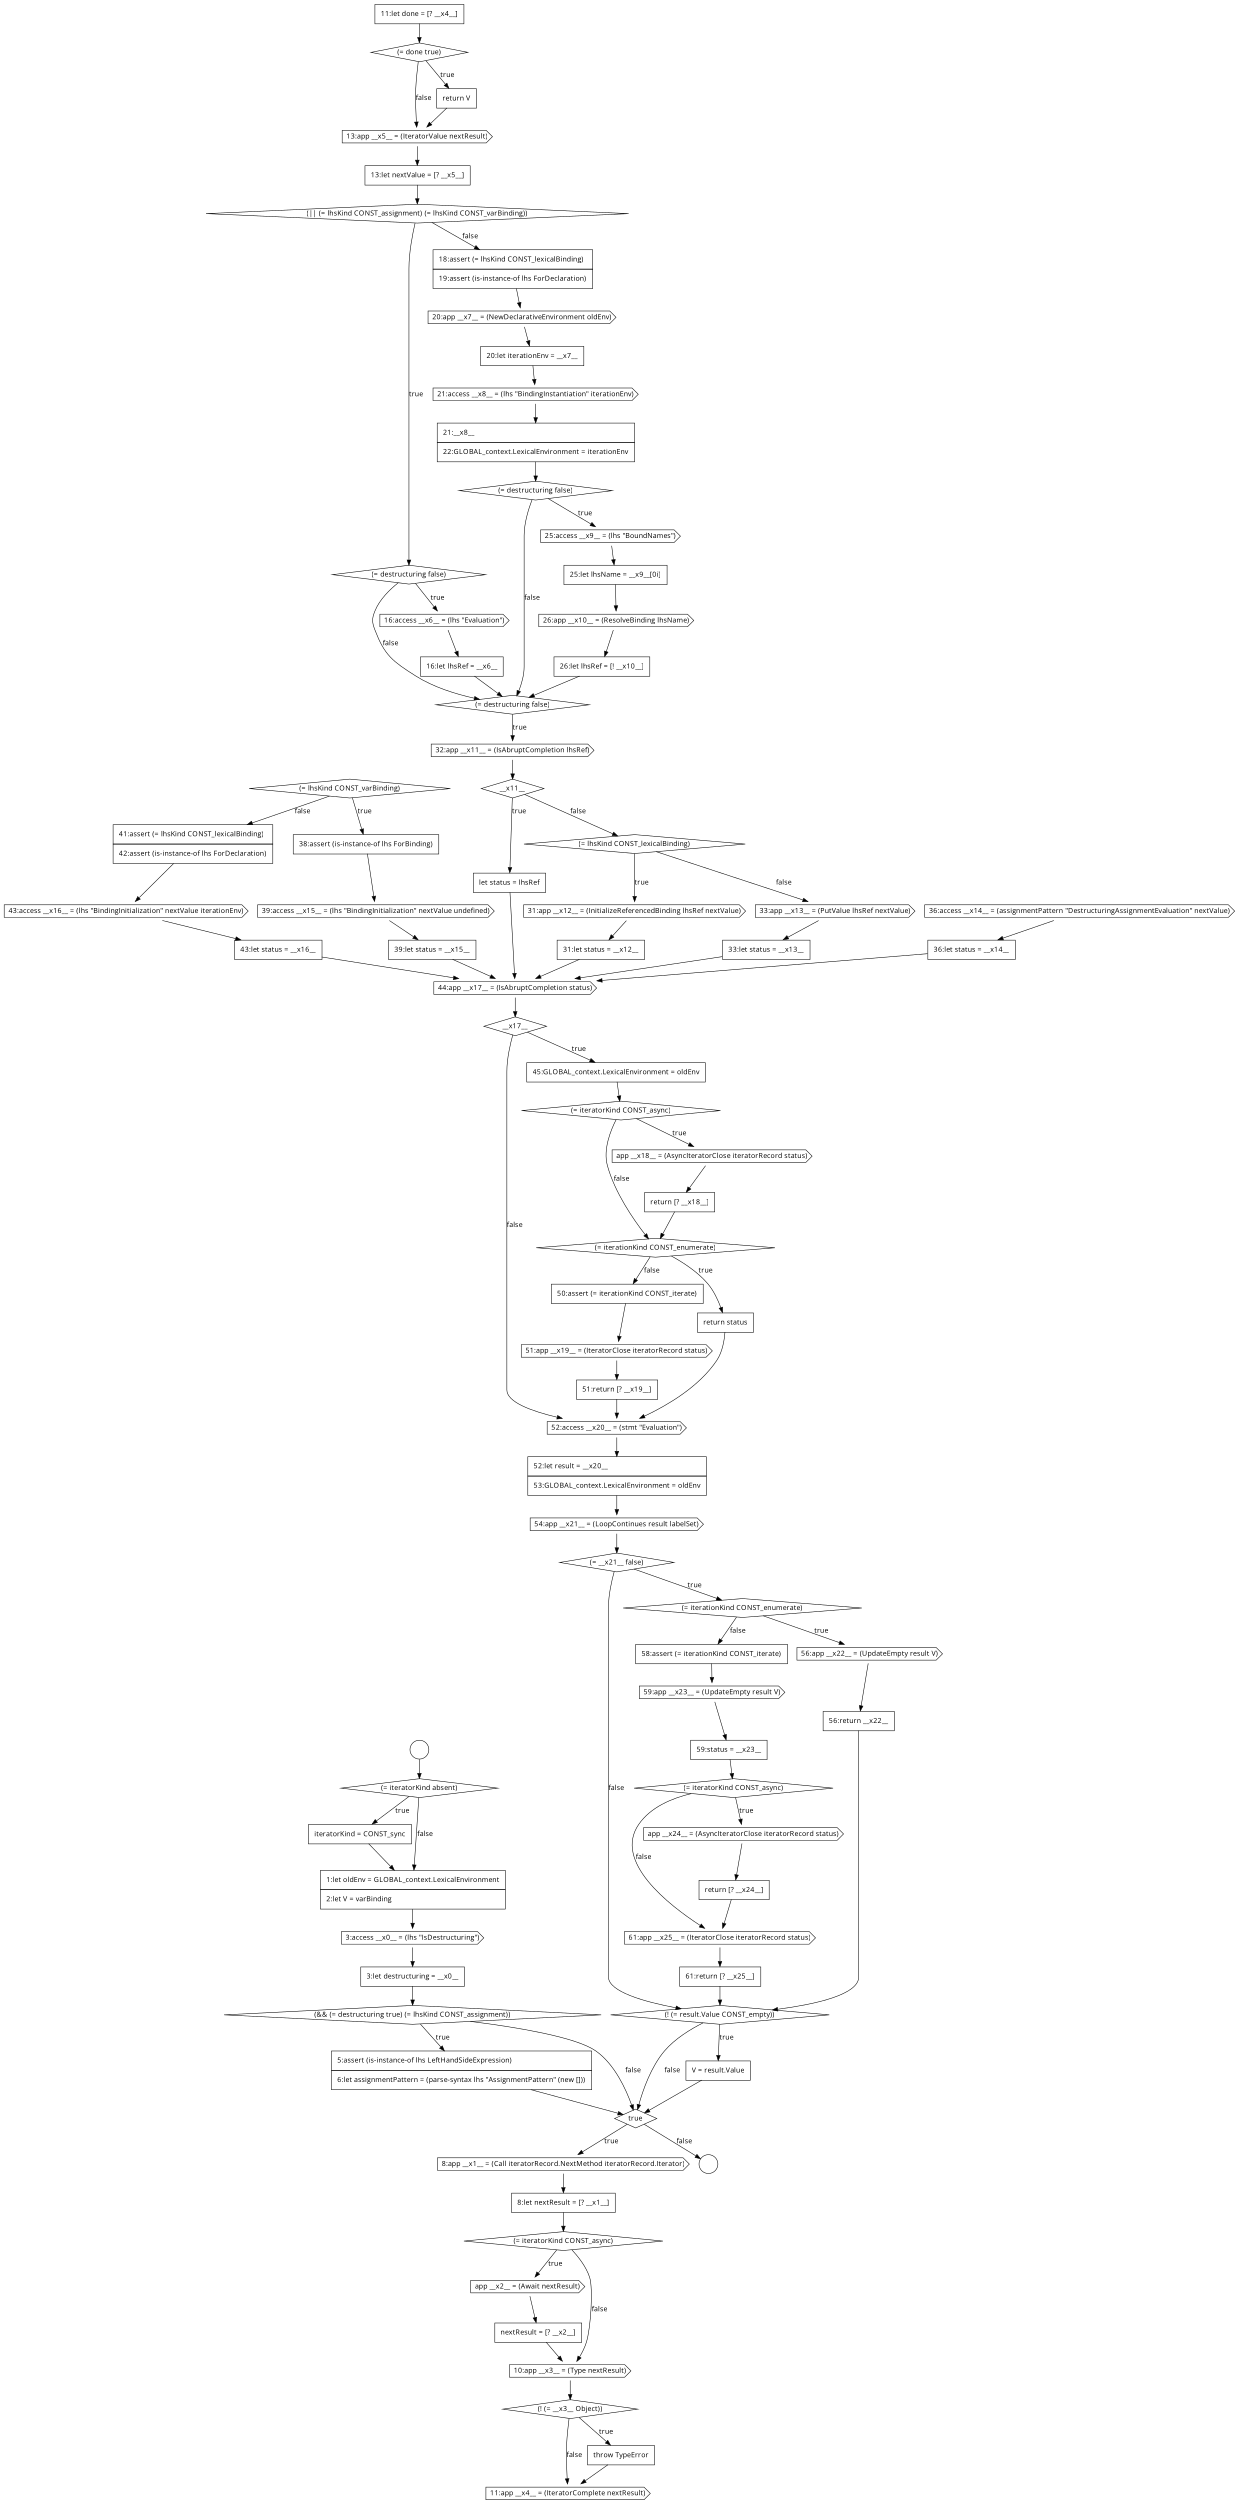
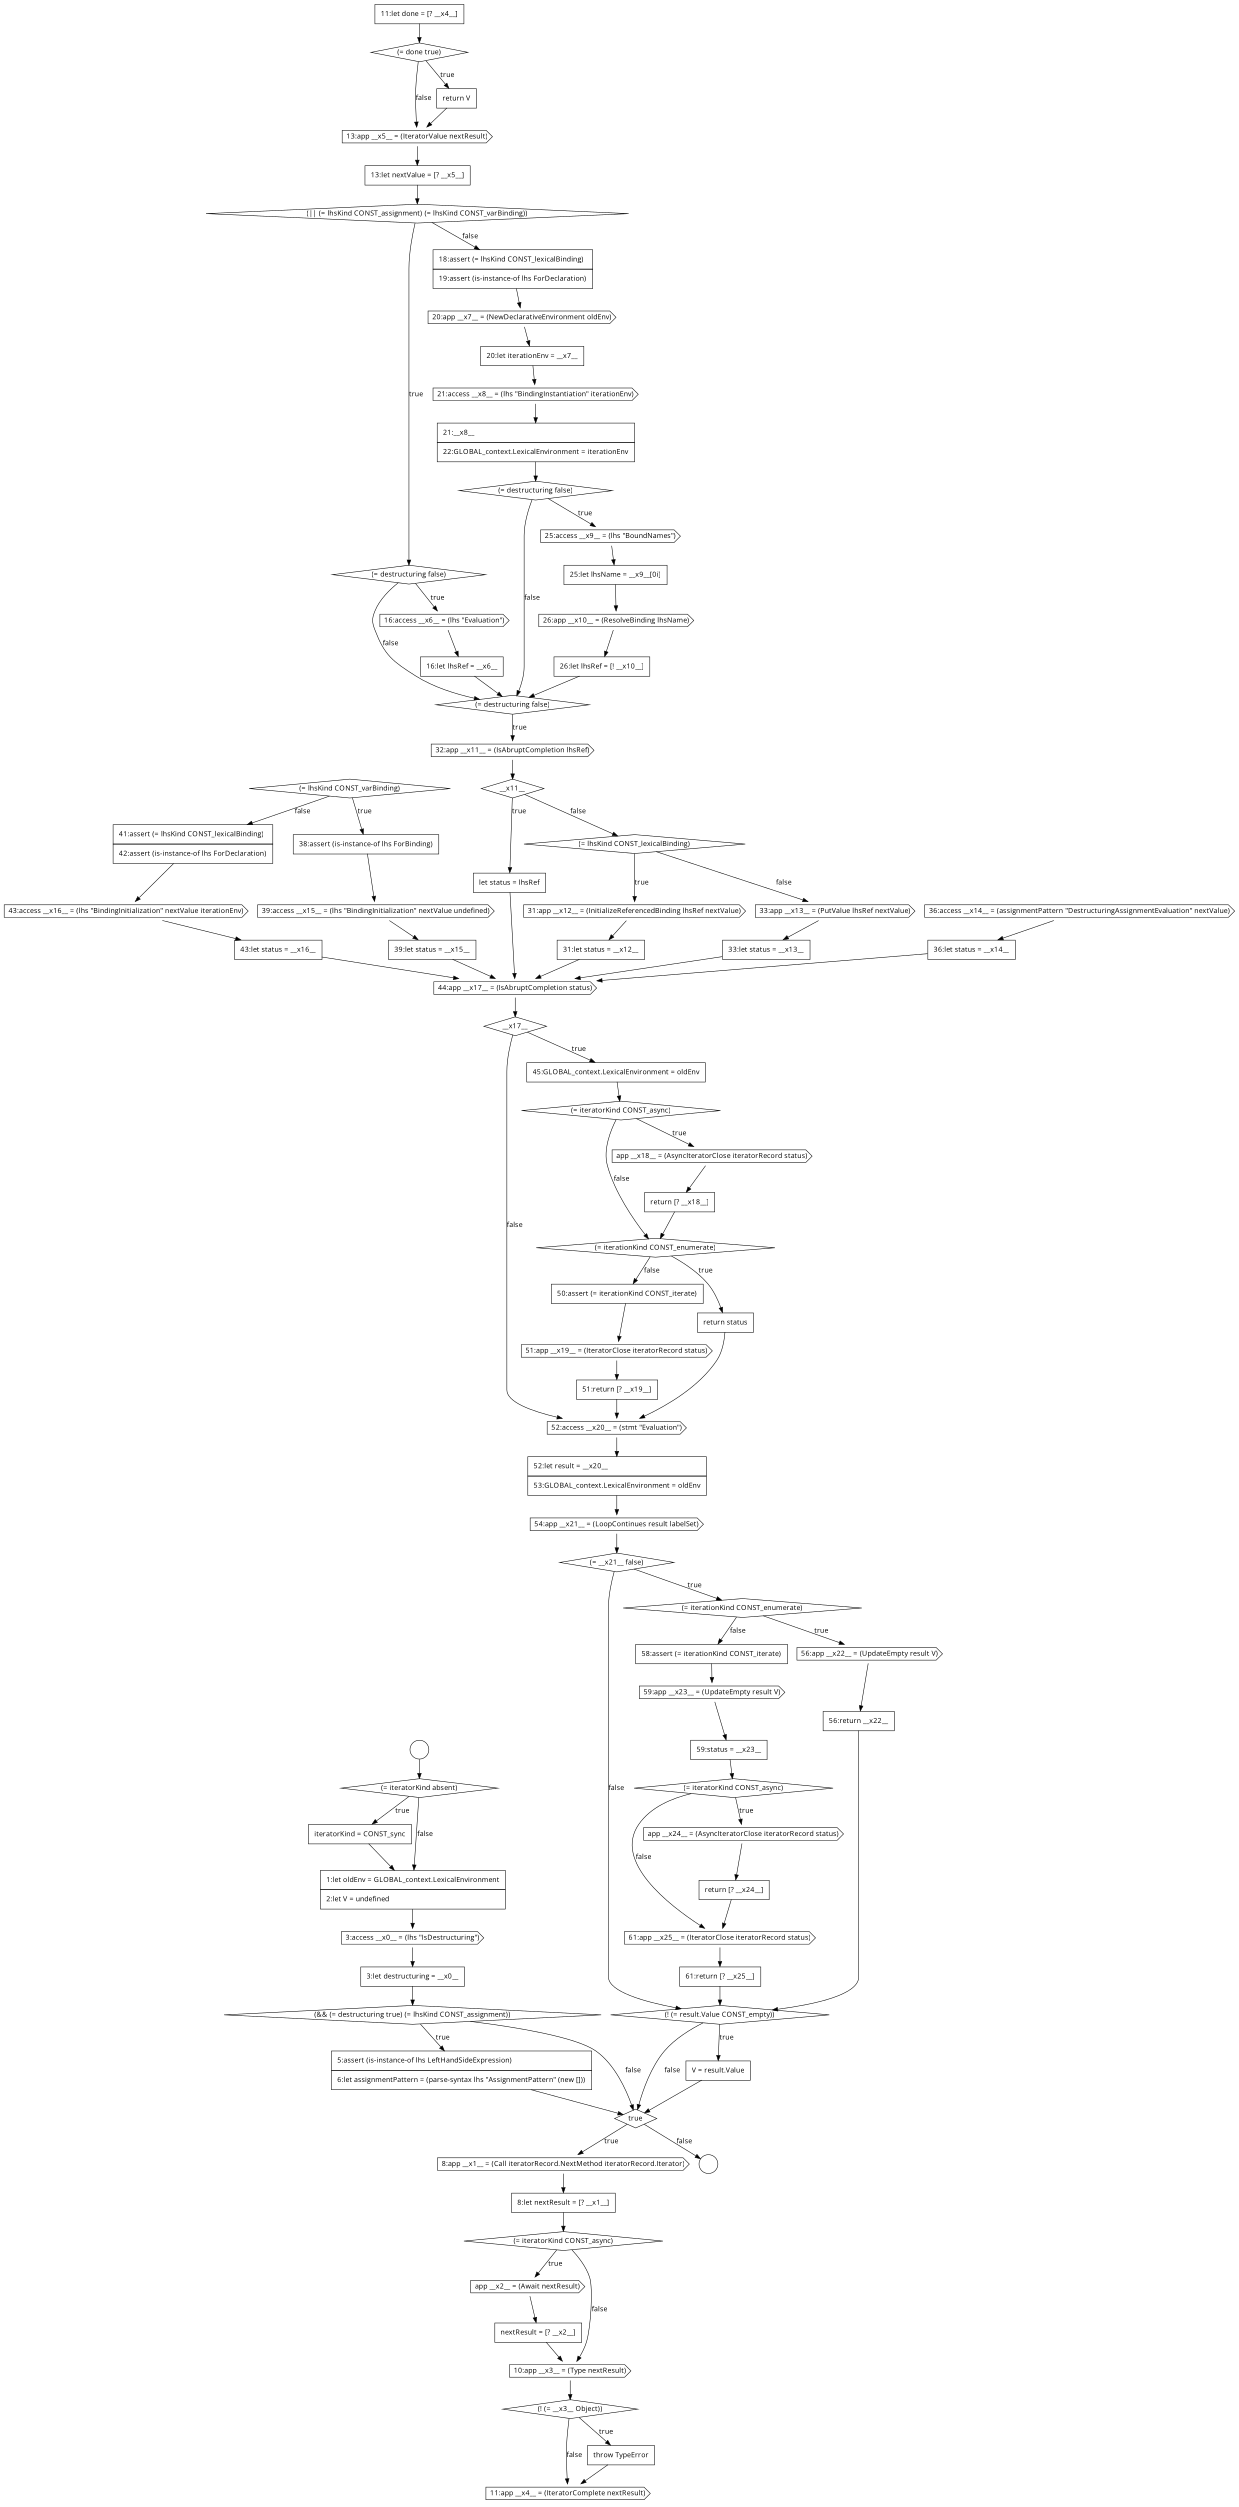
(359, 1899) -> (358, 1899)
